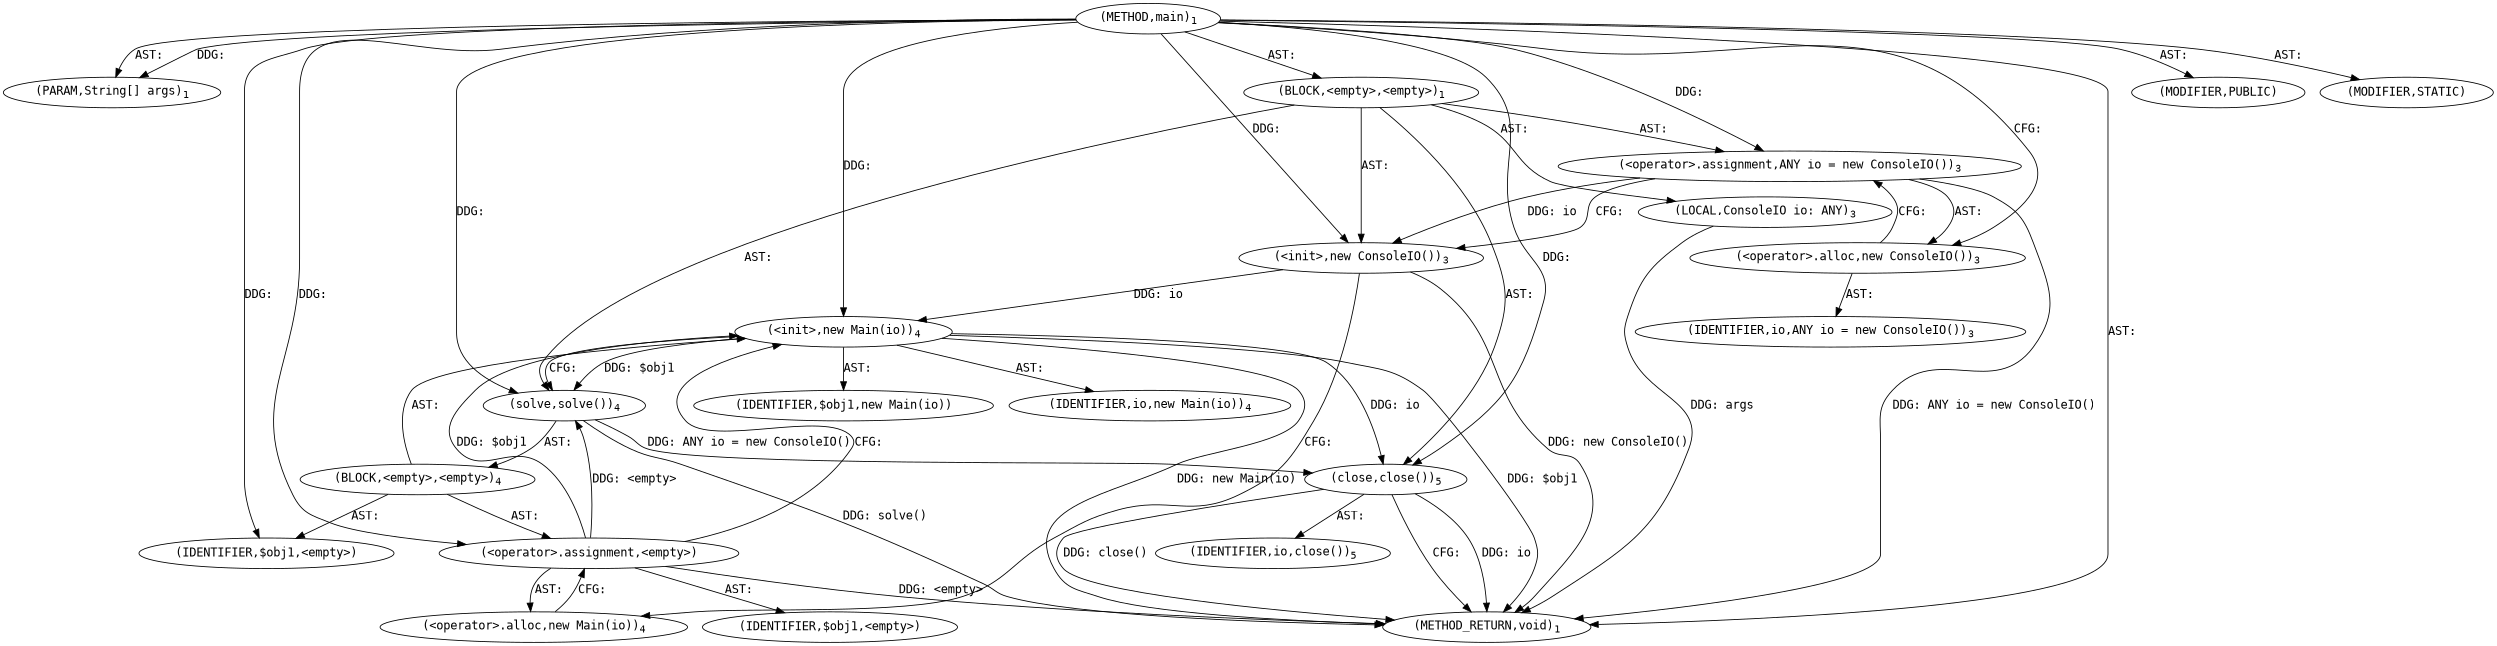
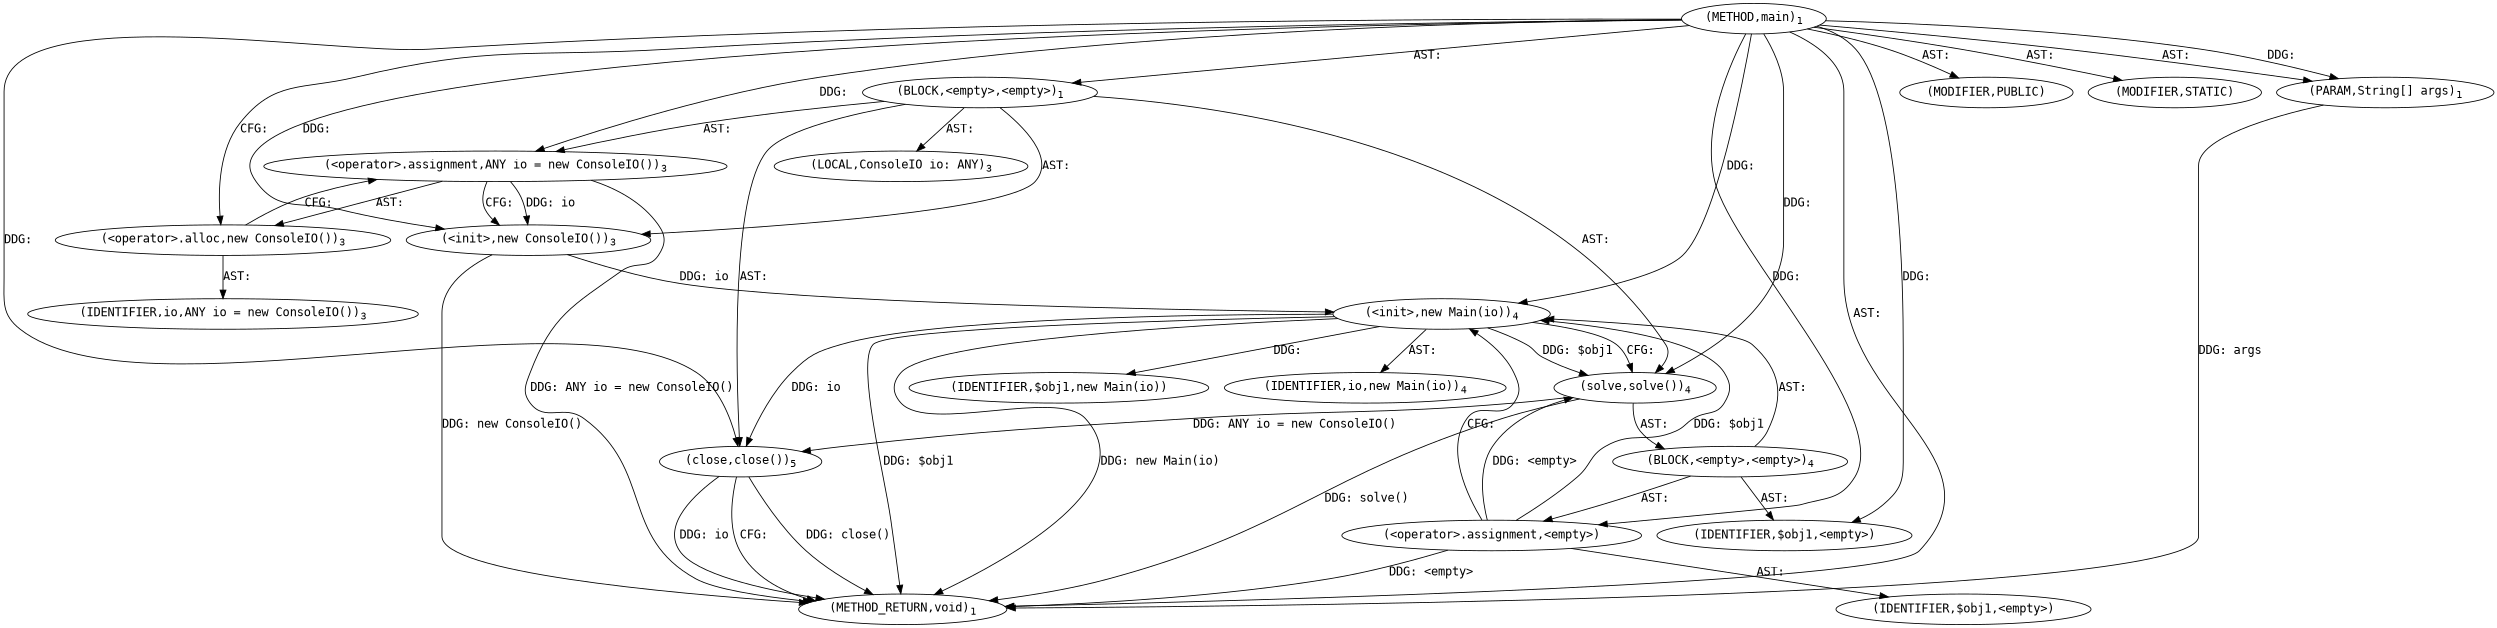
(861, 369) -> (1291, 351)
(1690, 422) -> (1868, 586)
(1273, 553) -> none
(534, 627) -> none
